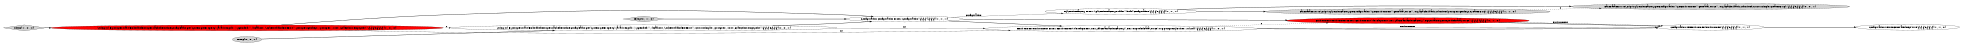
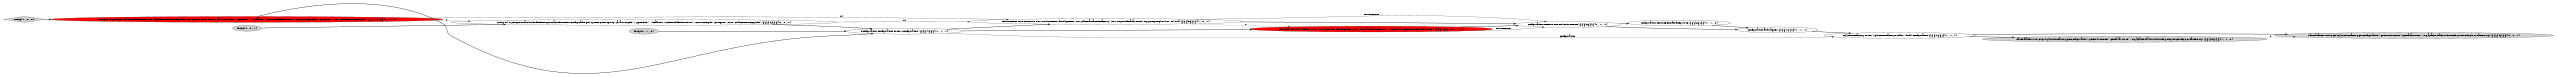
(644, 19) -> (644, 31)
none -> (1778, 30)
